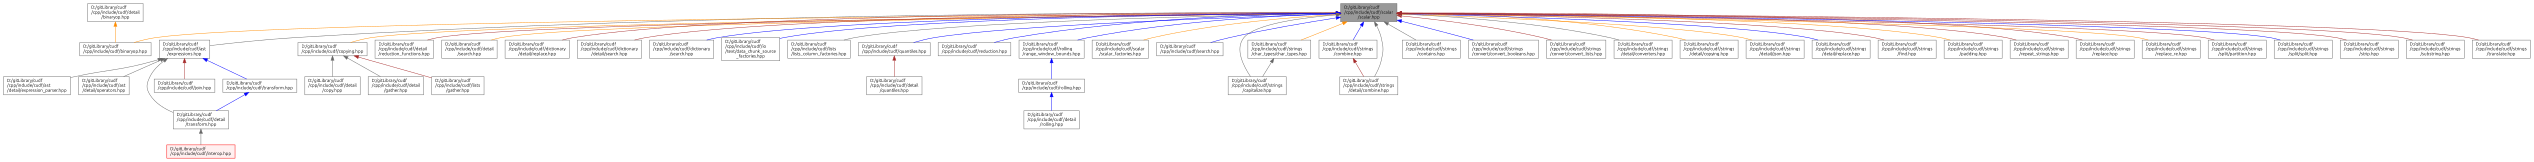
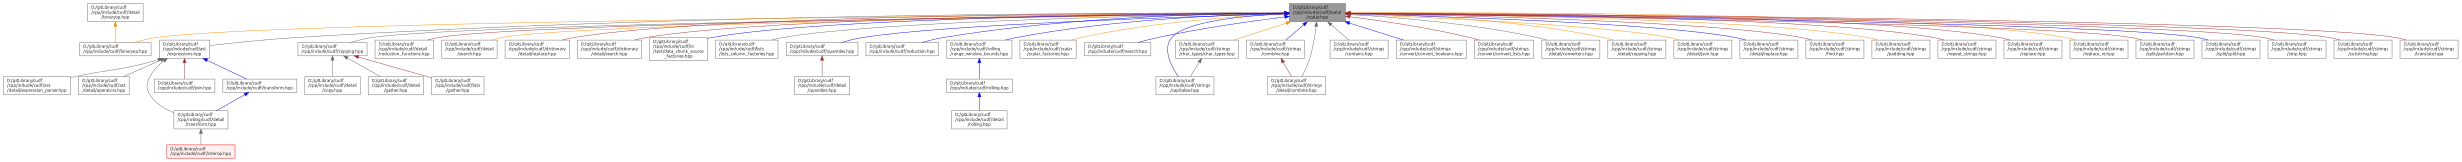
(843, 20) -> (817, 21)
(1268, 26) -> (1206, 23)
(682, 49) -> none
(201, 120) -> (201, 120)
